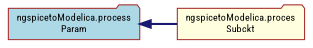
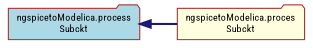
(74, 24) -> (74, 24)
